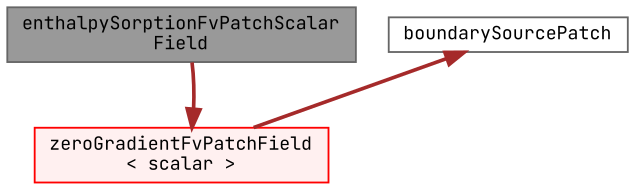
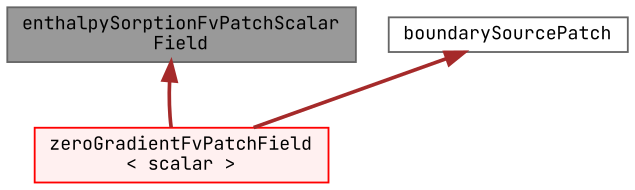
(194, 86) -> (169, 104)
